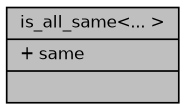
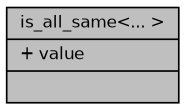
(53, 54) -> (53, 54)
